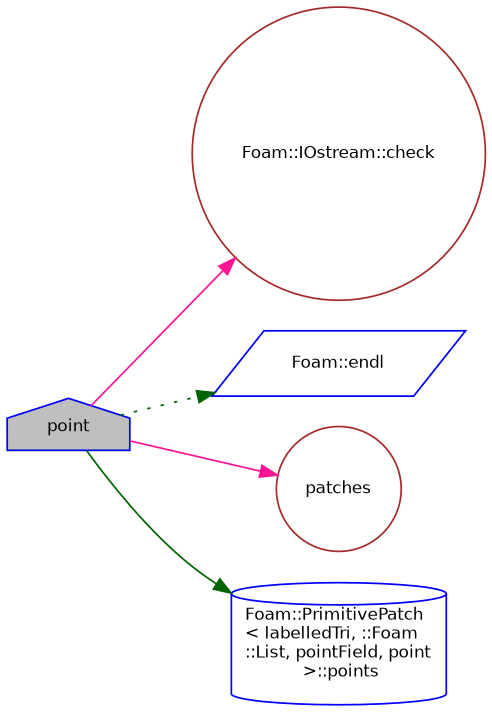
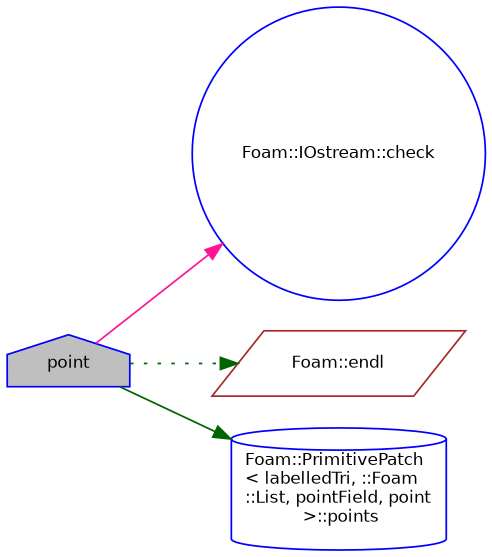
(339, 154) -> (339, 154)
(339, 363) -> (339, 363)
(339, 489) -> none
